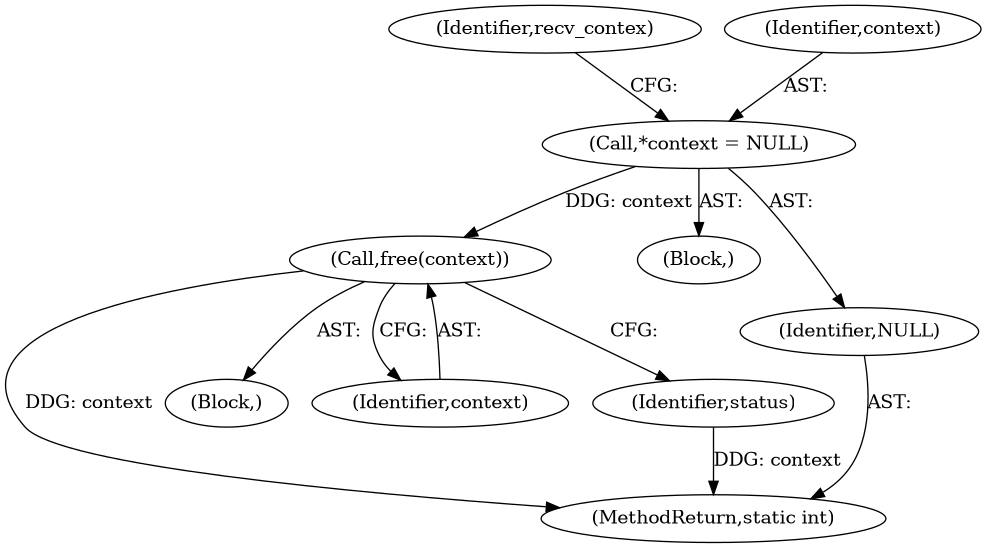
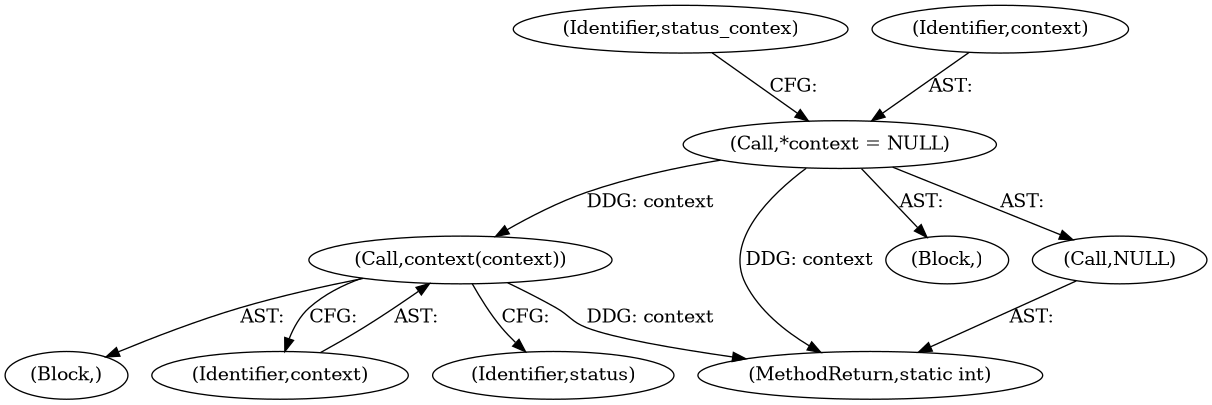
(545, 29) -> (681, 29)
(420, 260) -> (460, 260)
(859, 332) -> (1120, 260)
(714, 454) -> (741, 259)
